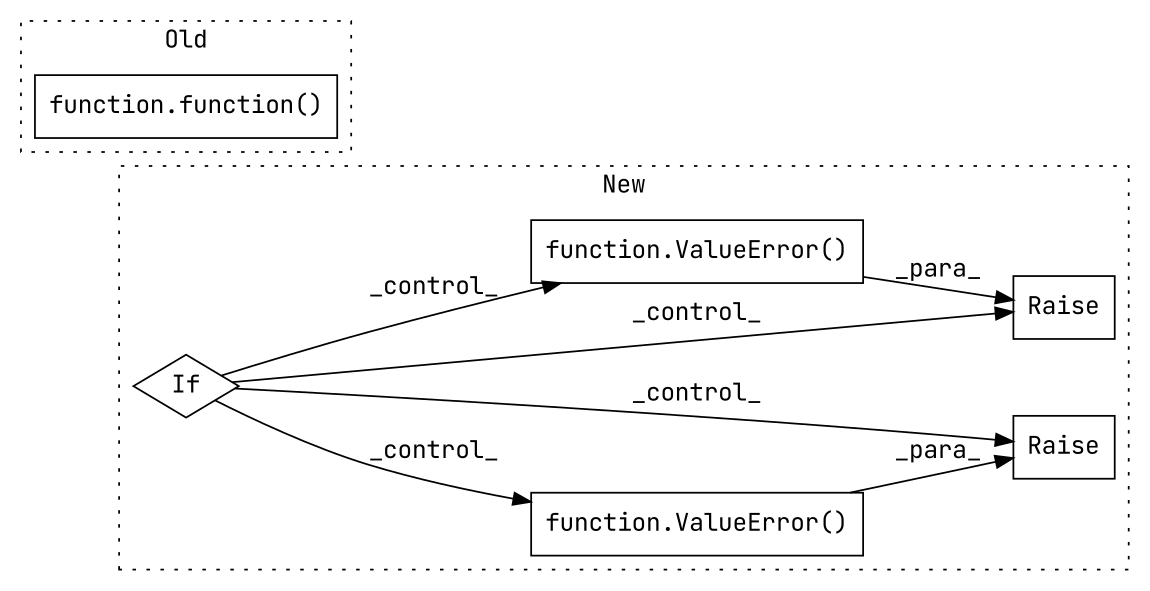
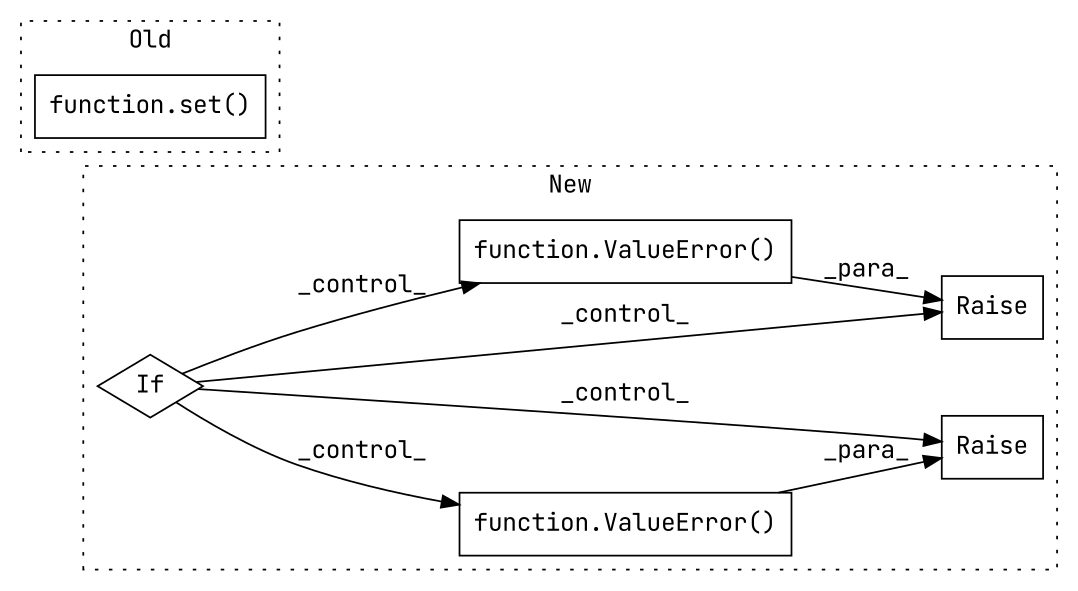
(186, 107) -> (150, 107)
